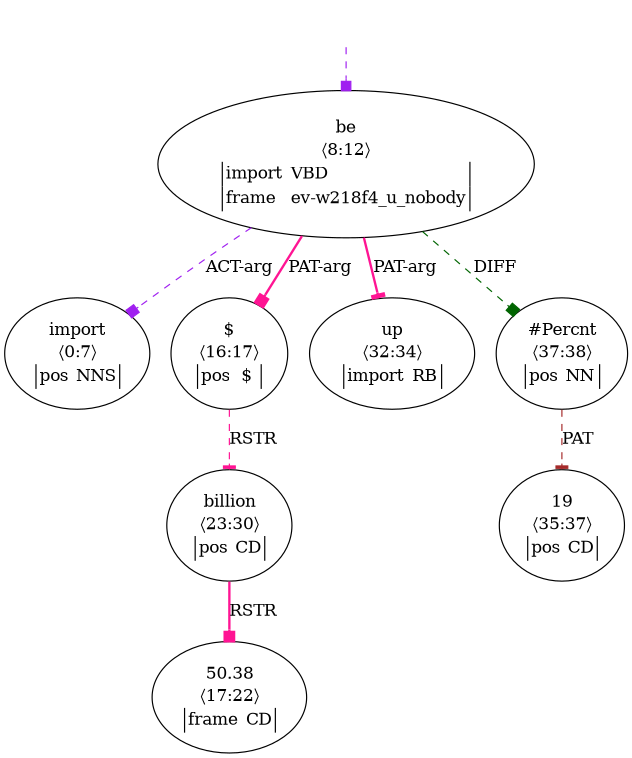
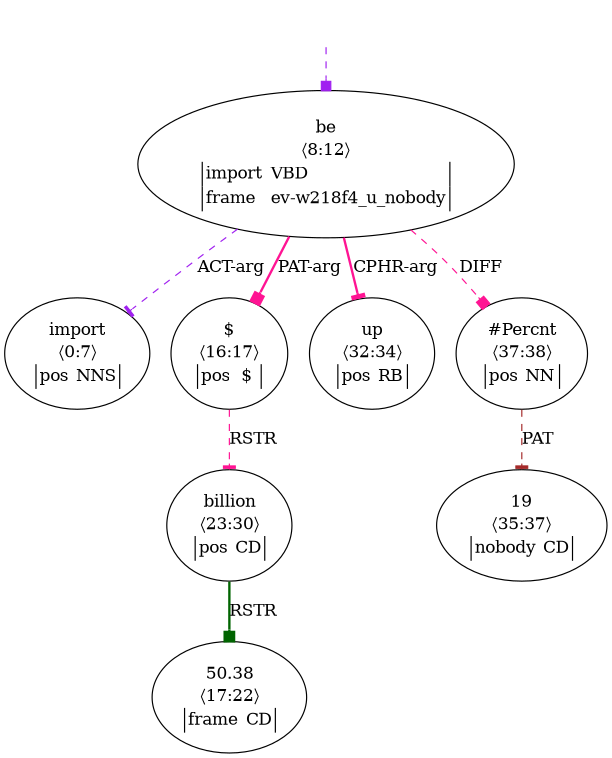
(194, 267) -> (185, 268)
(405, 268) -> (396, 268)
(465, 268) -> (446, 262)
(376, 376) -> (356, 376)
(546, 548) -> (505, 548)
(229, 606) -> (229, 606)
